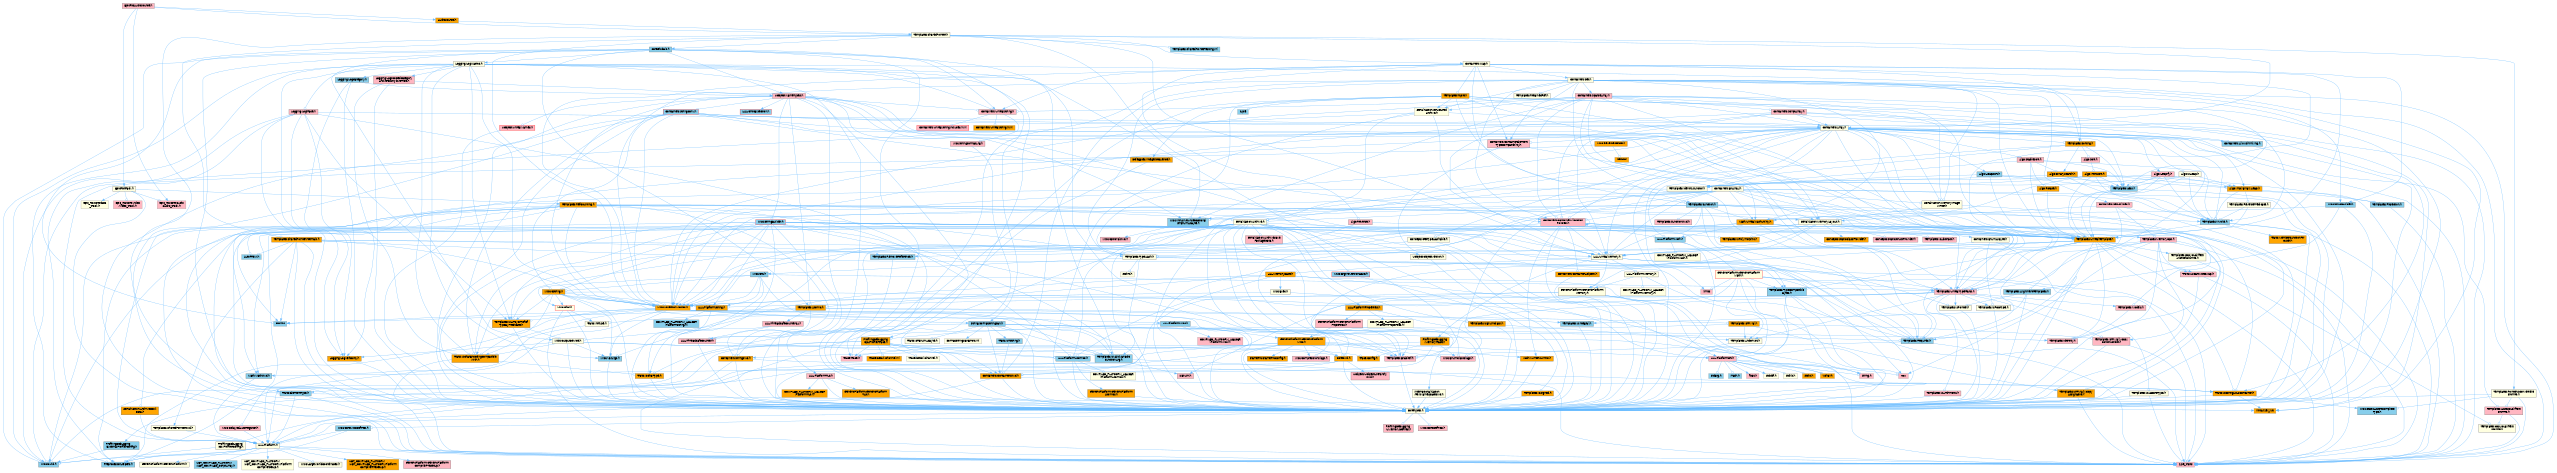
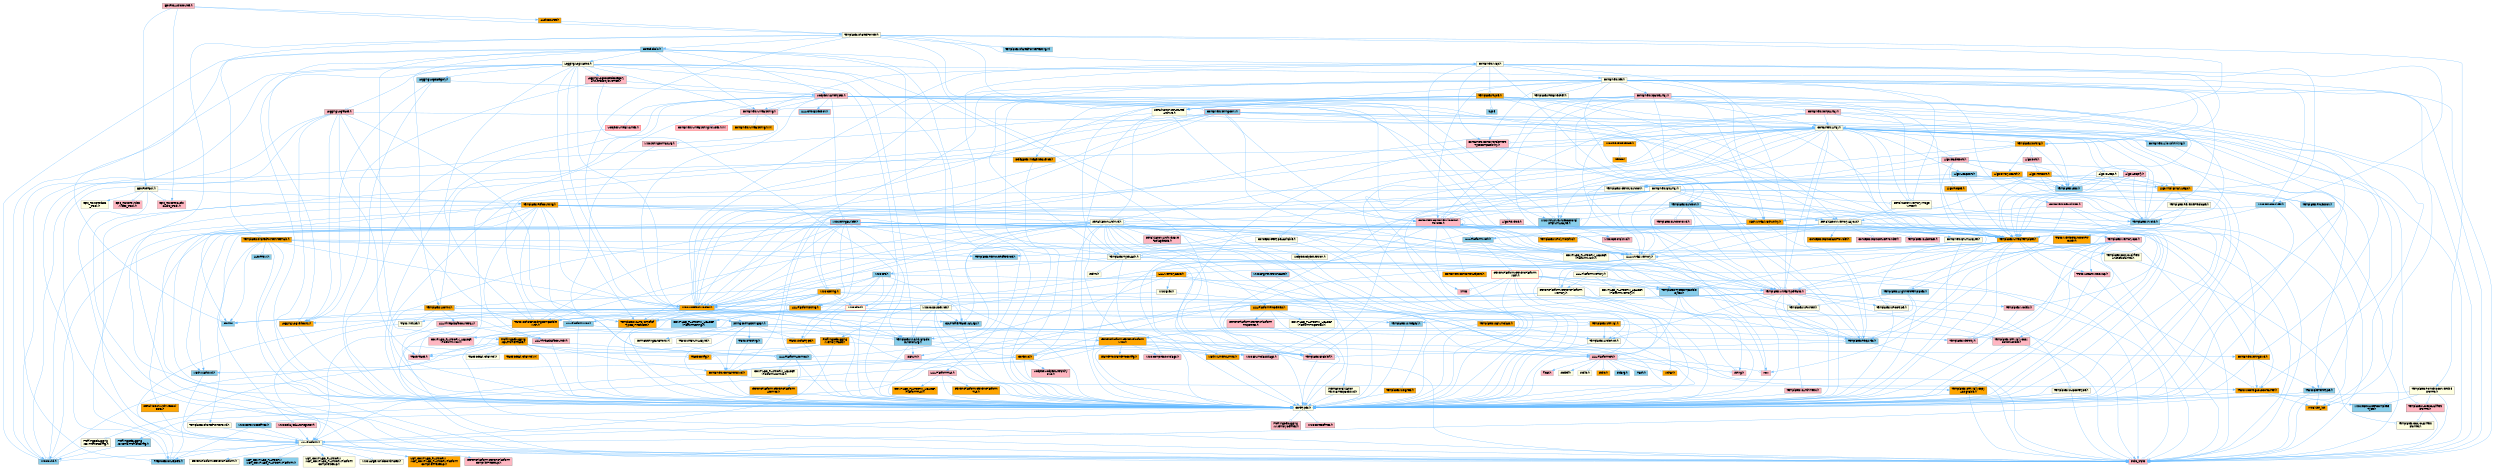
(468, 225) -> (521, 276)
(546, 334) -> (789, 314)
(610, 359) -> (962, 324)
(216, 465) -> (271, 462)
(2186, 465) -> (2138, 462)
